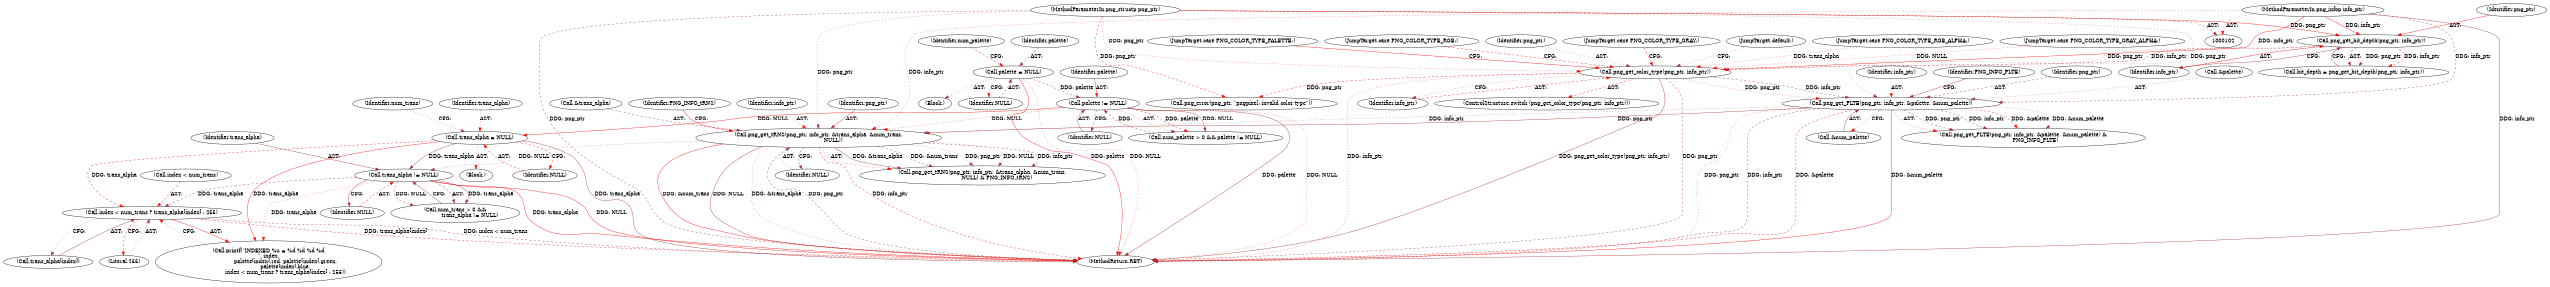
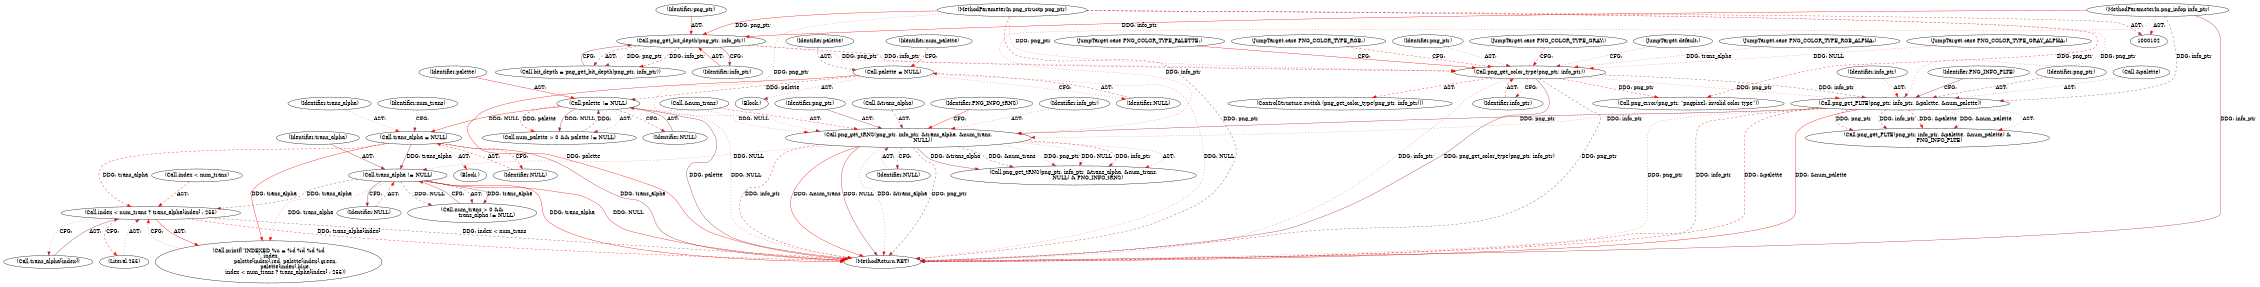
(2020, 57) -> none
none -> (694, 104)
(1844, 138) -> none
